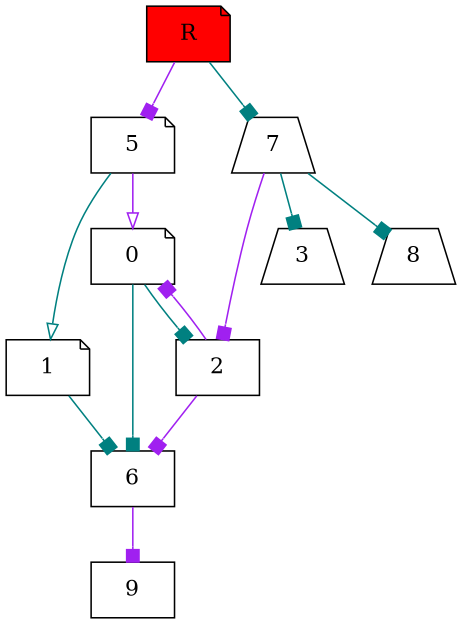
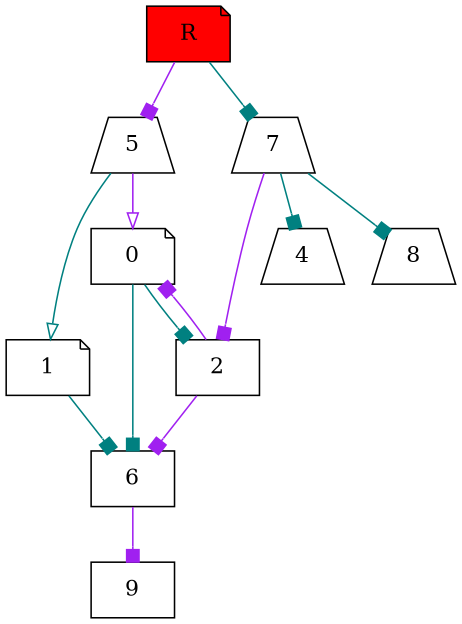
(133, 145) -> (133, 145)
(303, 256) -> (303, 256)
